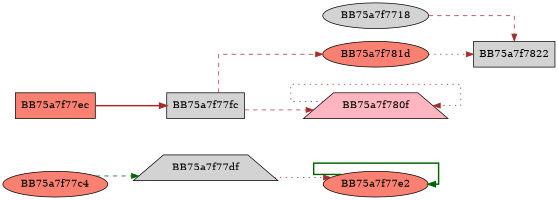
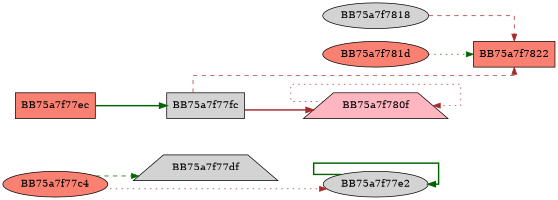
(376, 16) -> (376, 16)
(248, 54) -> (346, 76)
(447, 54) -> (447, 54)
(514, 54) -> (514, 54)
(127, 106) -> (127, 106)
(275, 110) -> (275, 110)
(299, 178) -> (212, 189)
(376, 184) -> (376, 184)
